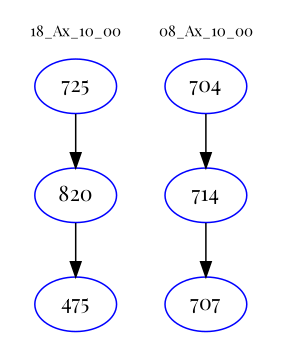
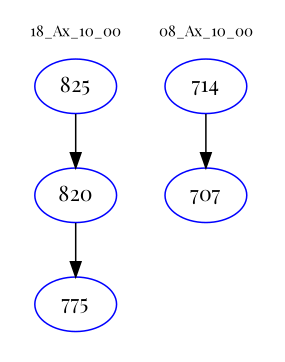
(76, 86) -> (76, 86)
(206, 86) -> none
(76, 304) -> (76, 304)
